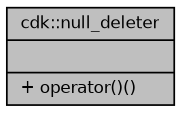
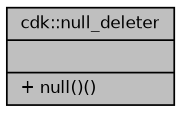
(79, 88) -> (59, 88)
